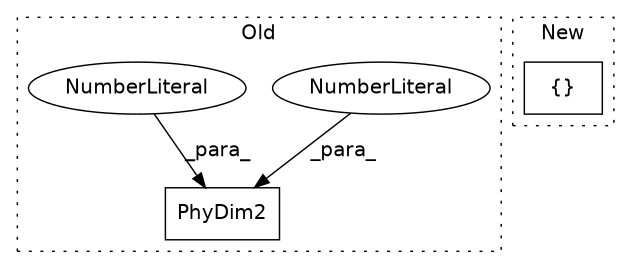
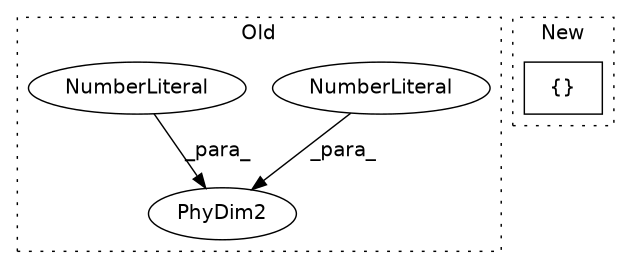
(222, 214) -> (222, 214)
